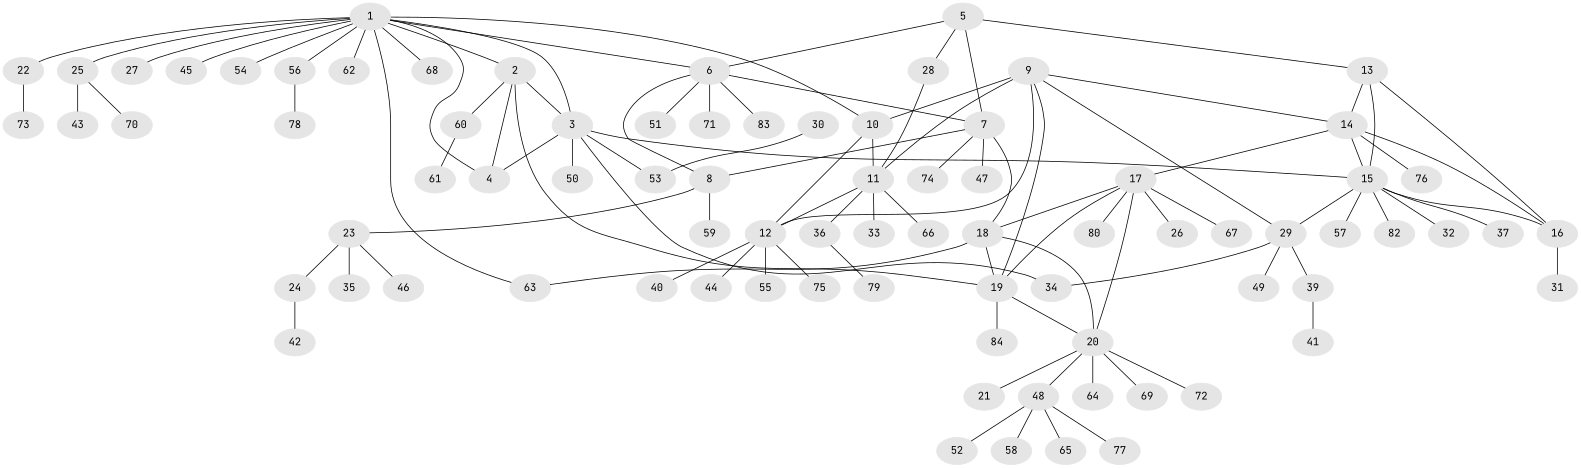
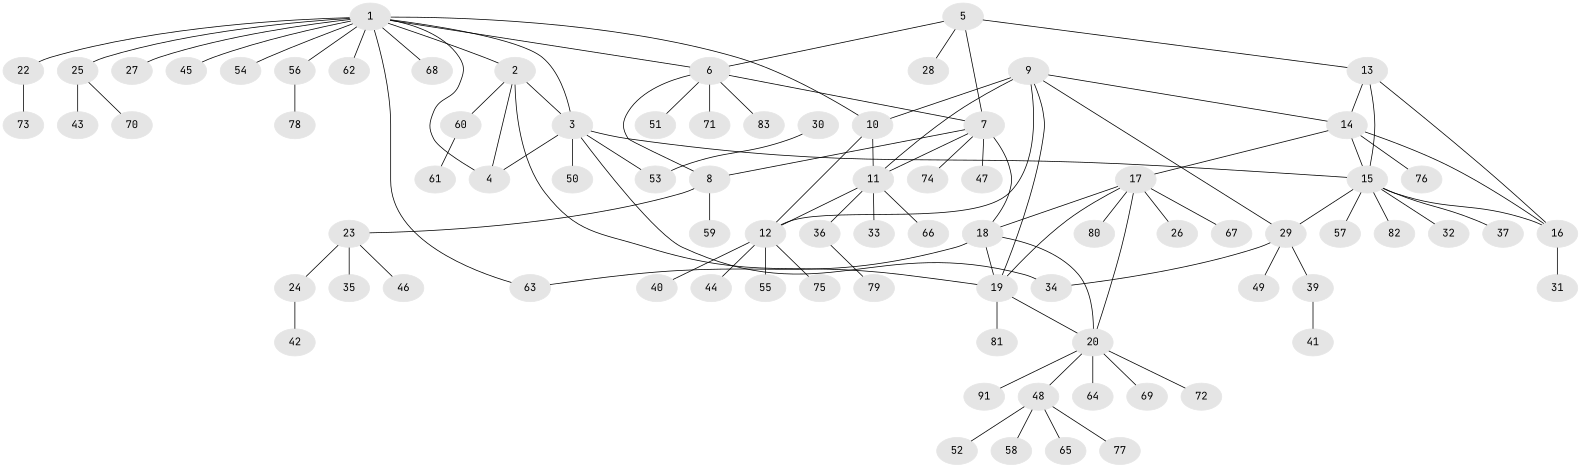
(906, 127) -> (929, 152)
(997, 342) -> (997, 342)
(984, 397) -> (984, 397)
